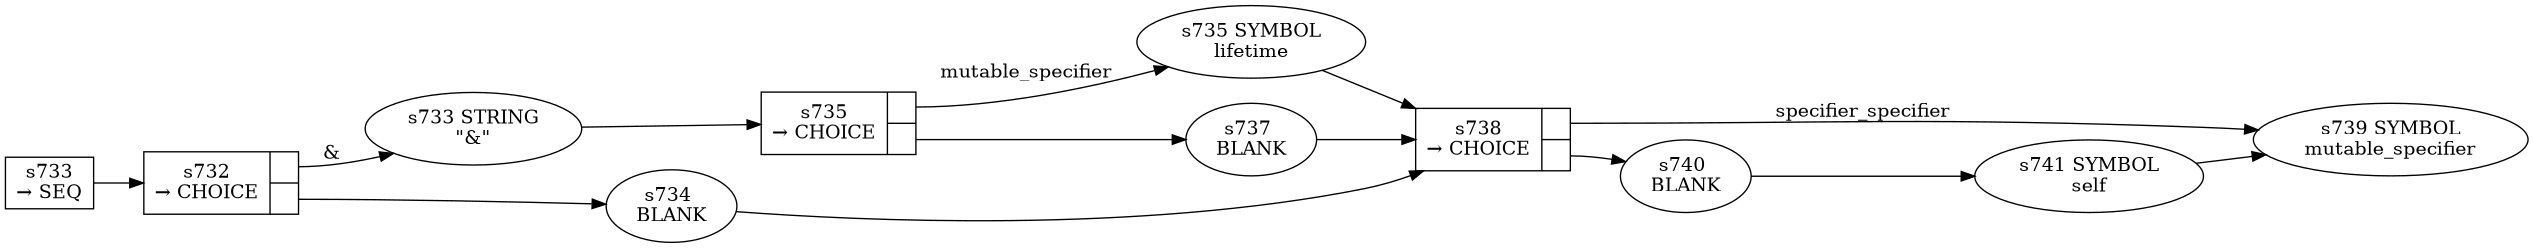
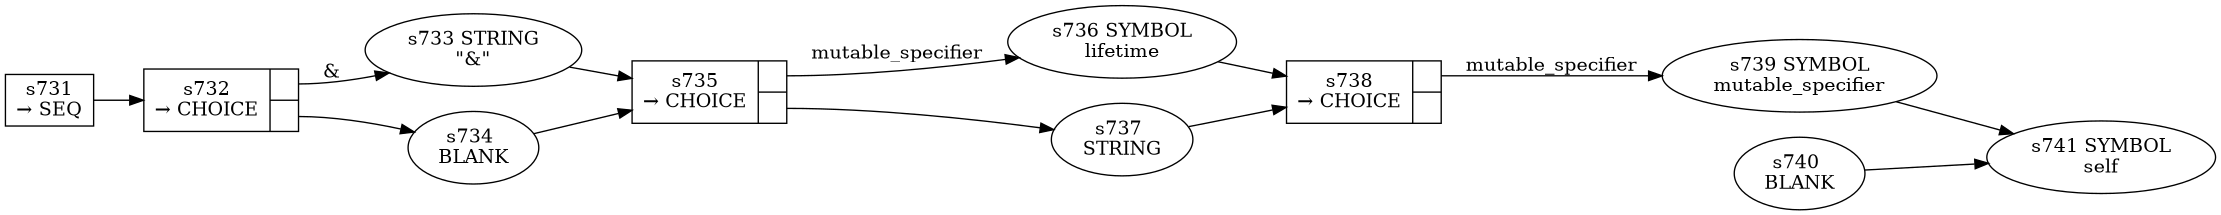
(1251, 42) -> (1122, 42)
(1863, 112) -> (1552, 66)
(1251, 140) -> (1122, 140)
(1591, 157) -> none
(2224, 160) -> (1948, 116)
(50, 183) -> (50, 100)
(1075, 219) -> (576, 124)
